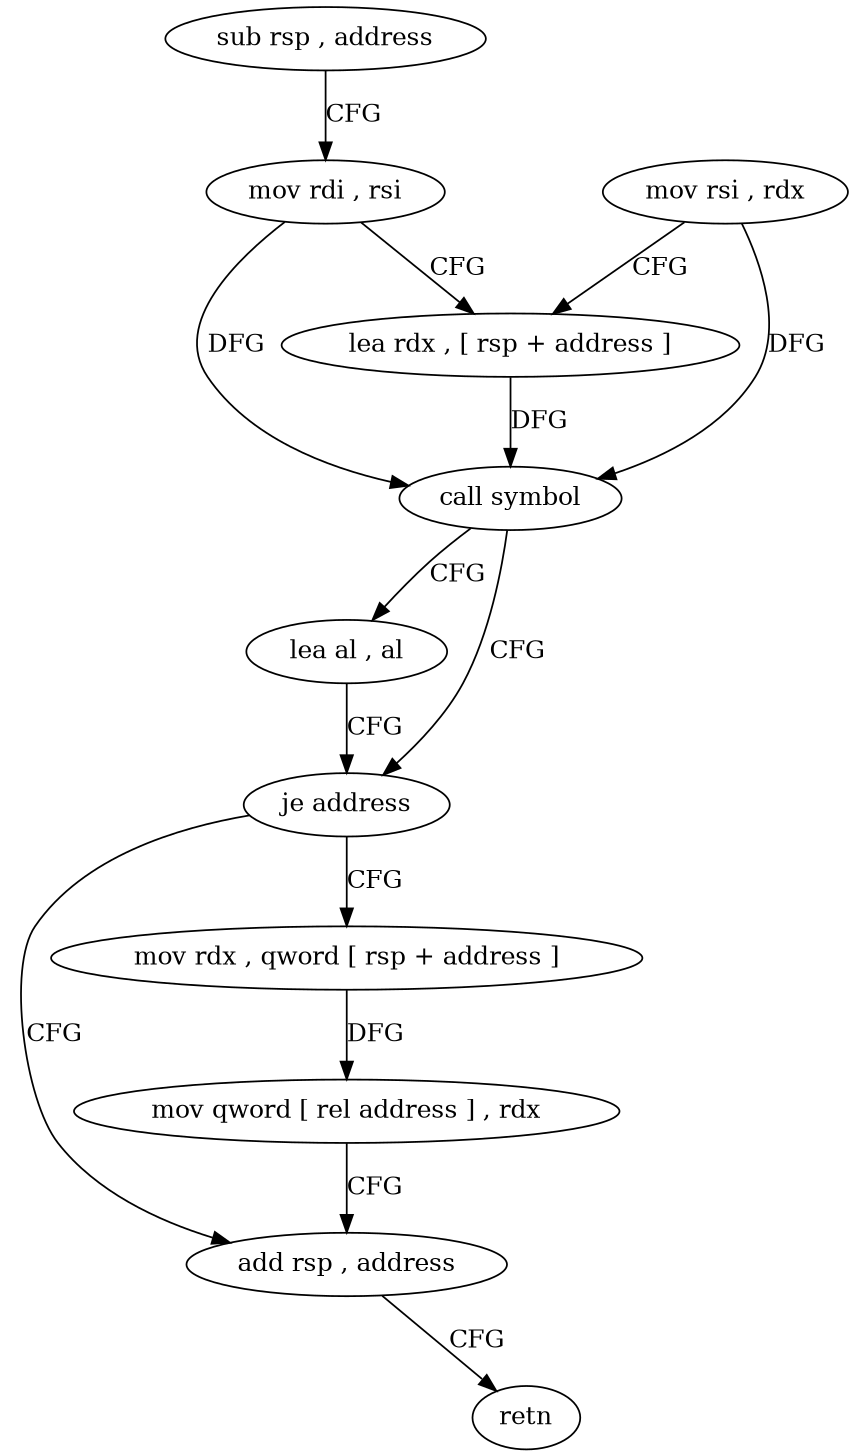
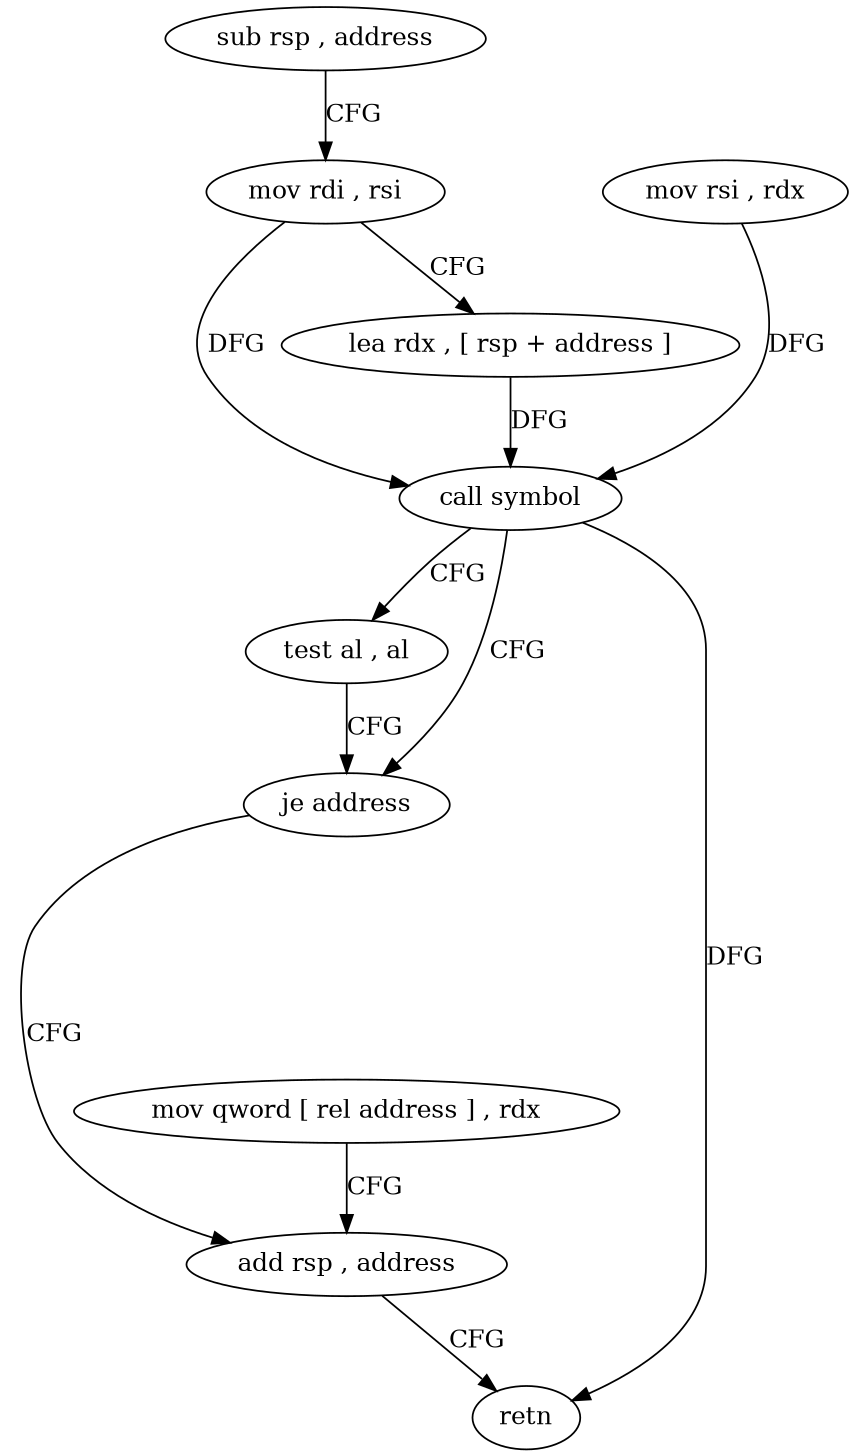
(626, 263) -> none
(347, 652) -> (347, 652)
none -> (706, 956)
(347, 958) -> none
